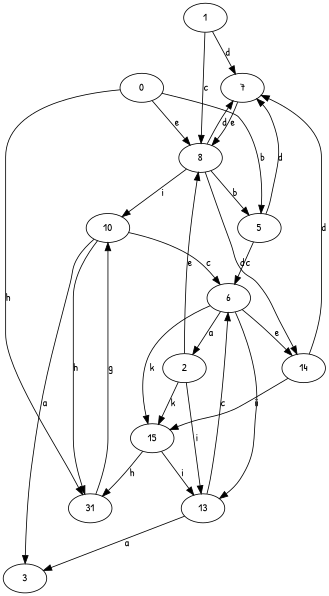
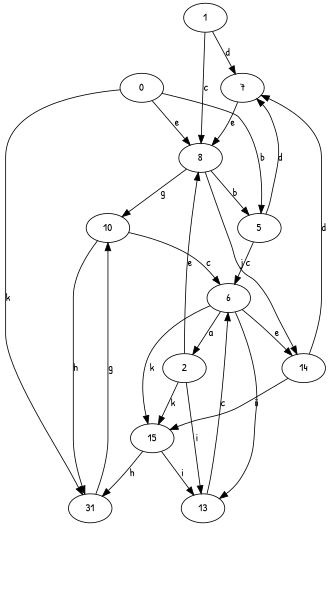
(217, 125) -> none
(163, 193) -> (163, 193)
(242, 263) -> (242, 263)
(8, 298) -> (8, 298)
(25, 578) -> none
